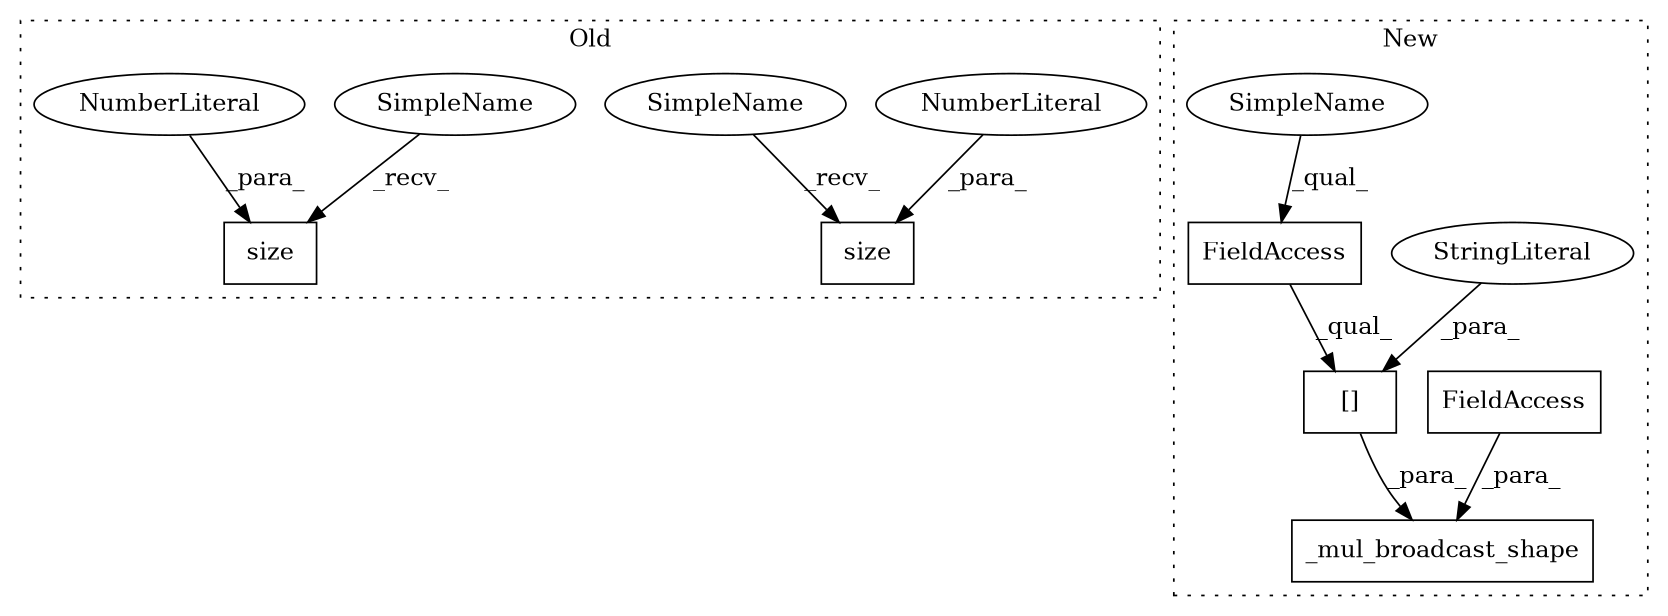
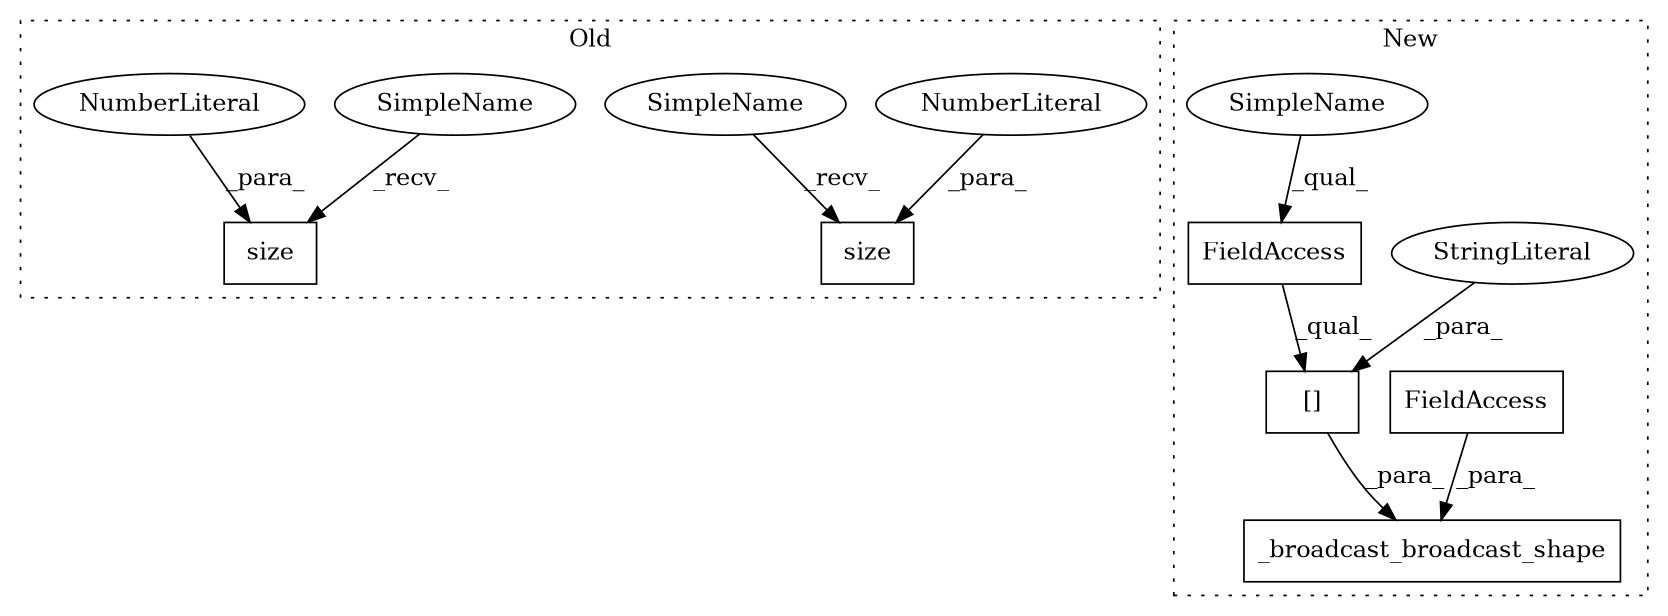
(1442, 551) -> (1432, 551)
